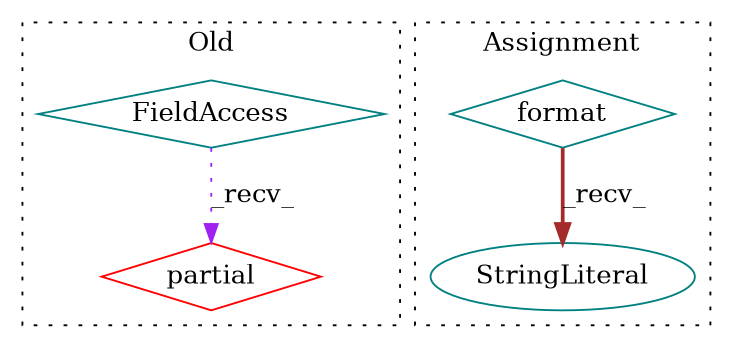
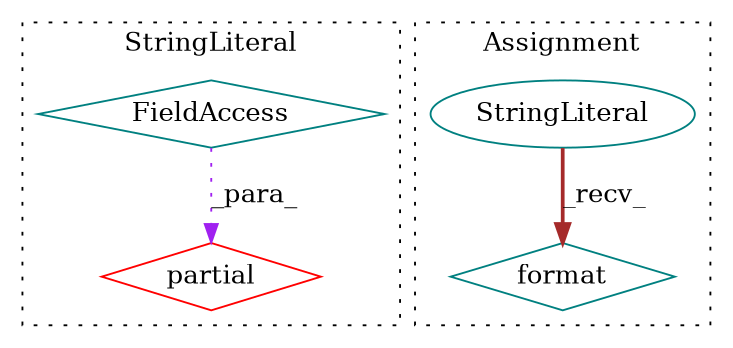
(211, 44) -> (211, 44)
(563, 186) -> (563, 186)
(253, 195) -> (254, 195)
